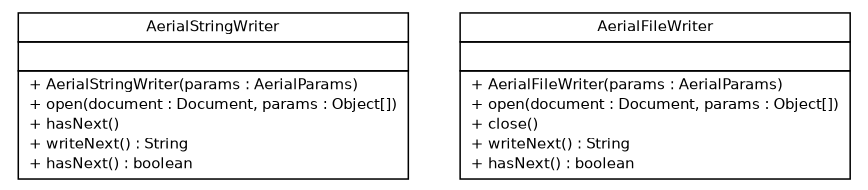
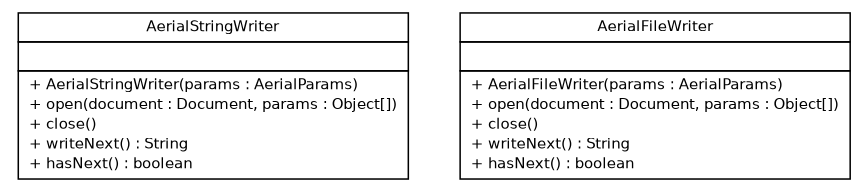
(75, 124) -> (63, 124)
